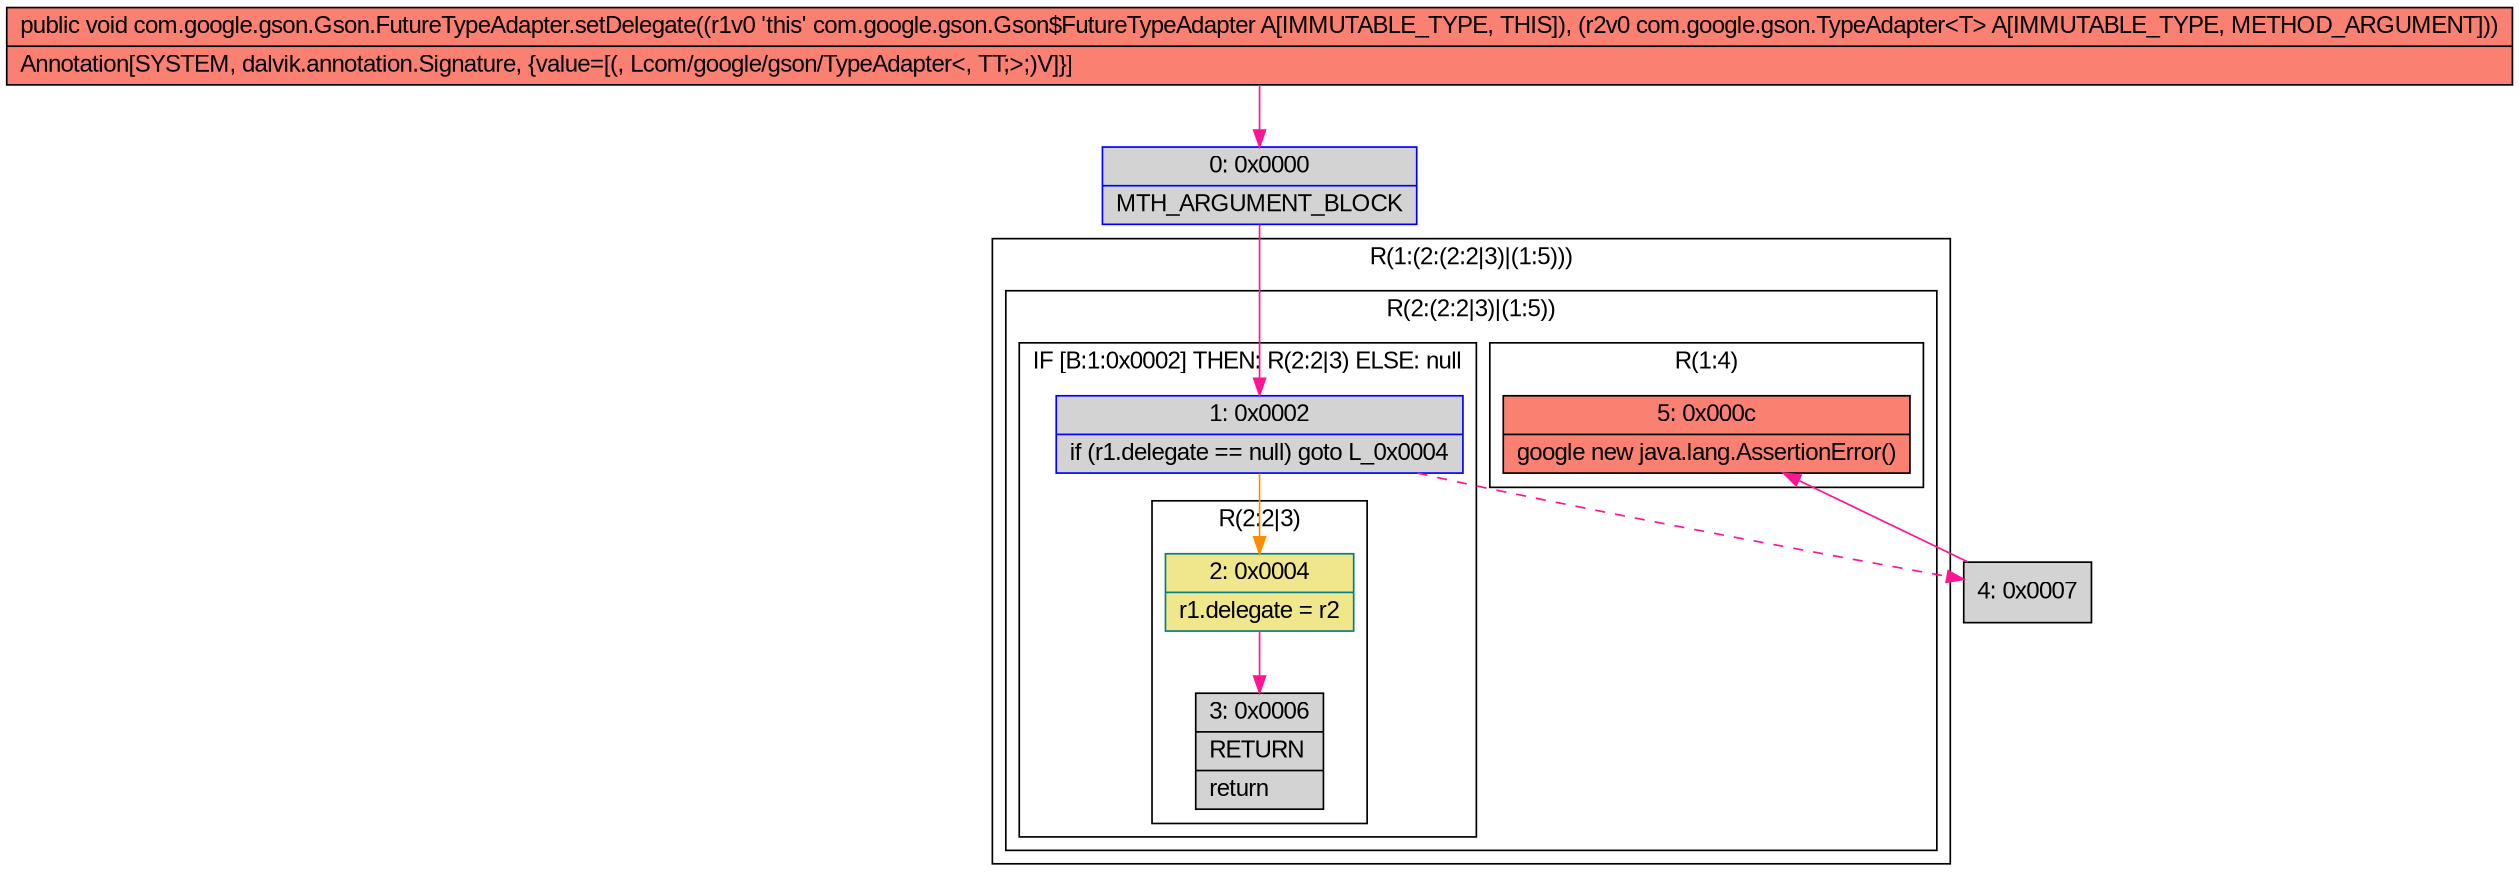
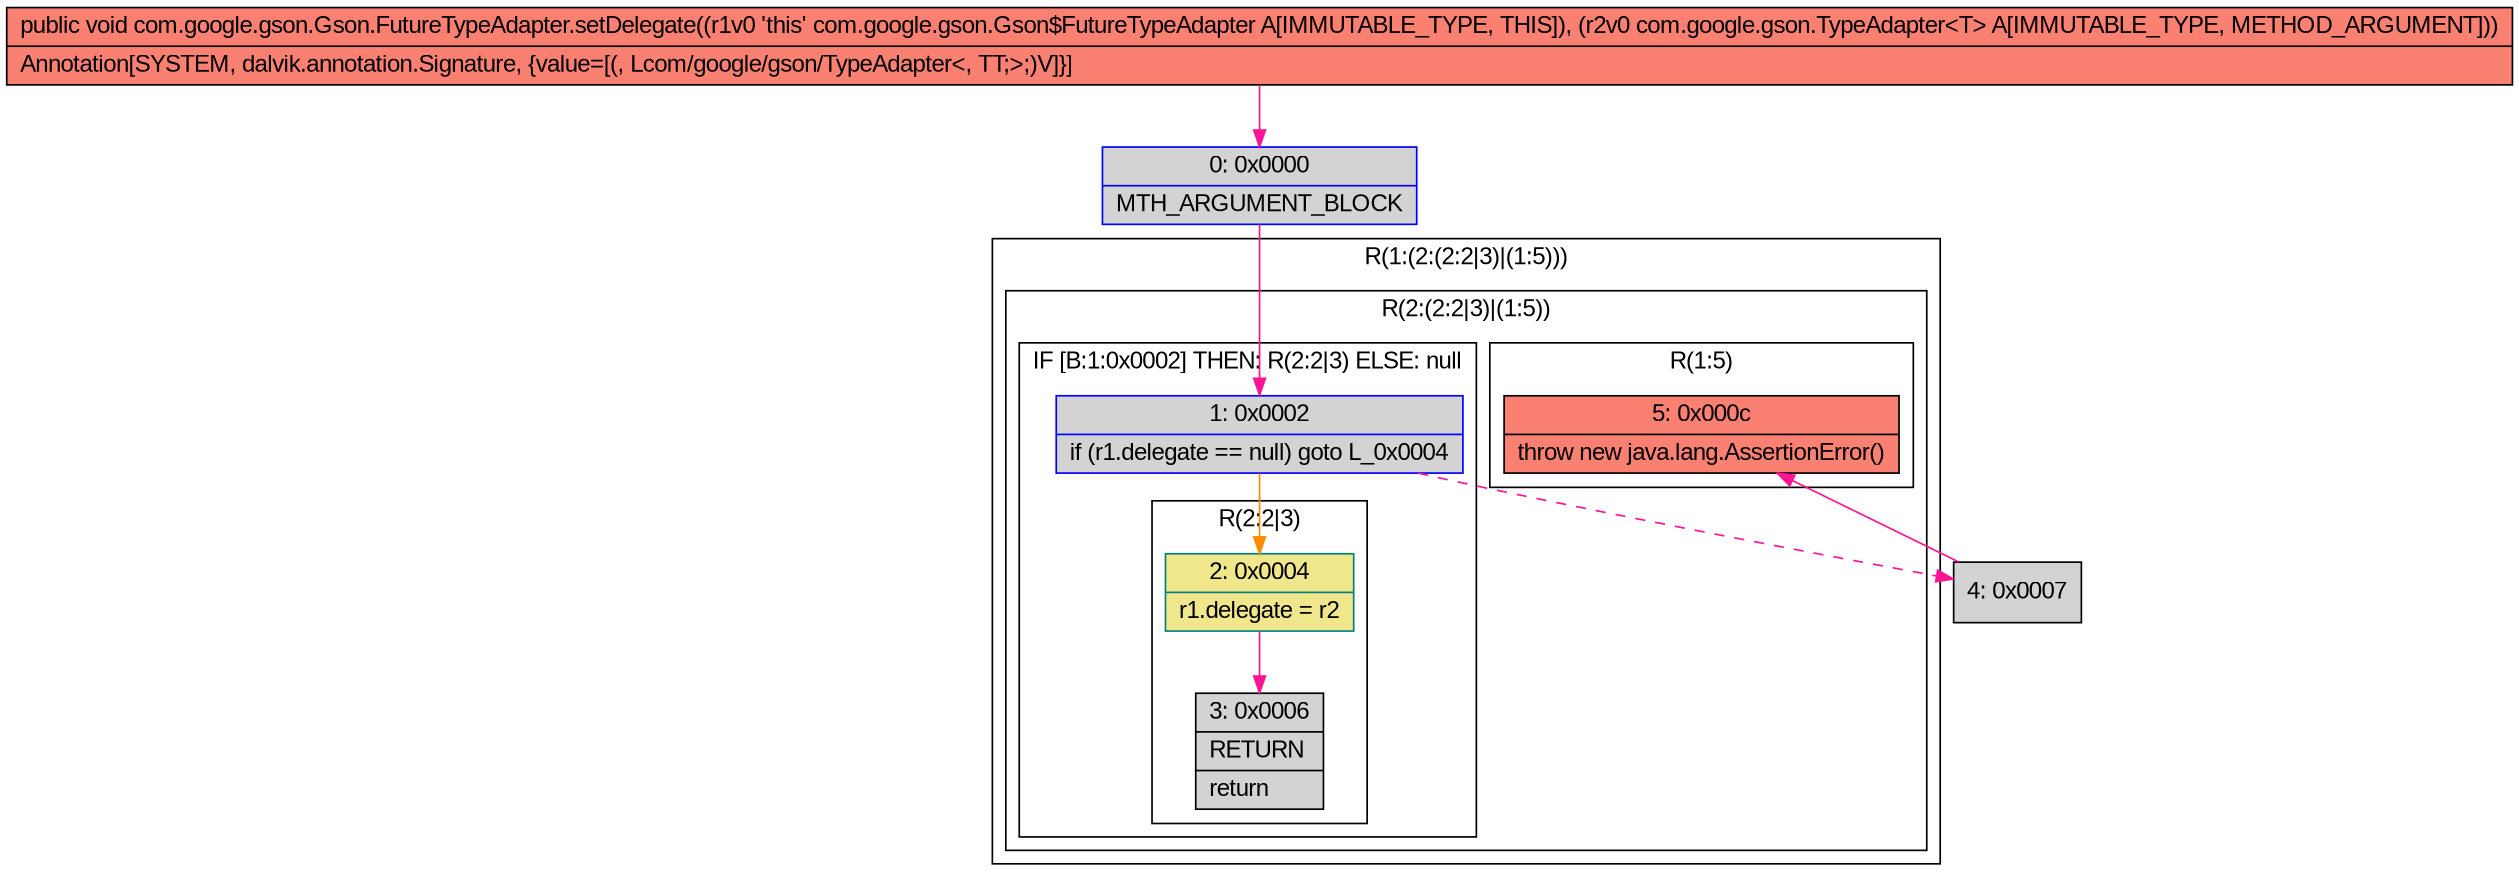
(1707, 362) -> (1702, 362)
(1707, 453) -> (1702, 453)
